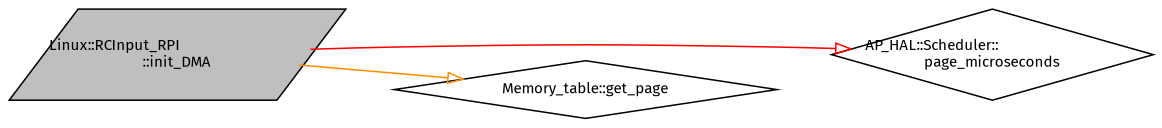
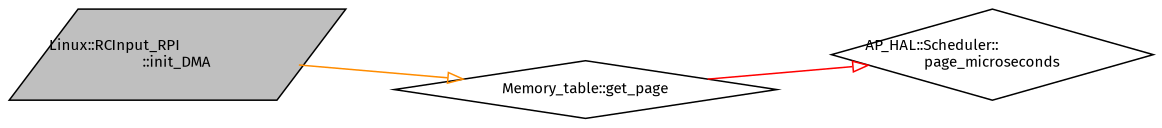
(573, 45) -> (780, 73)
